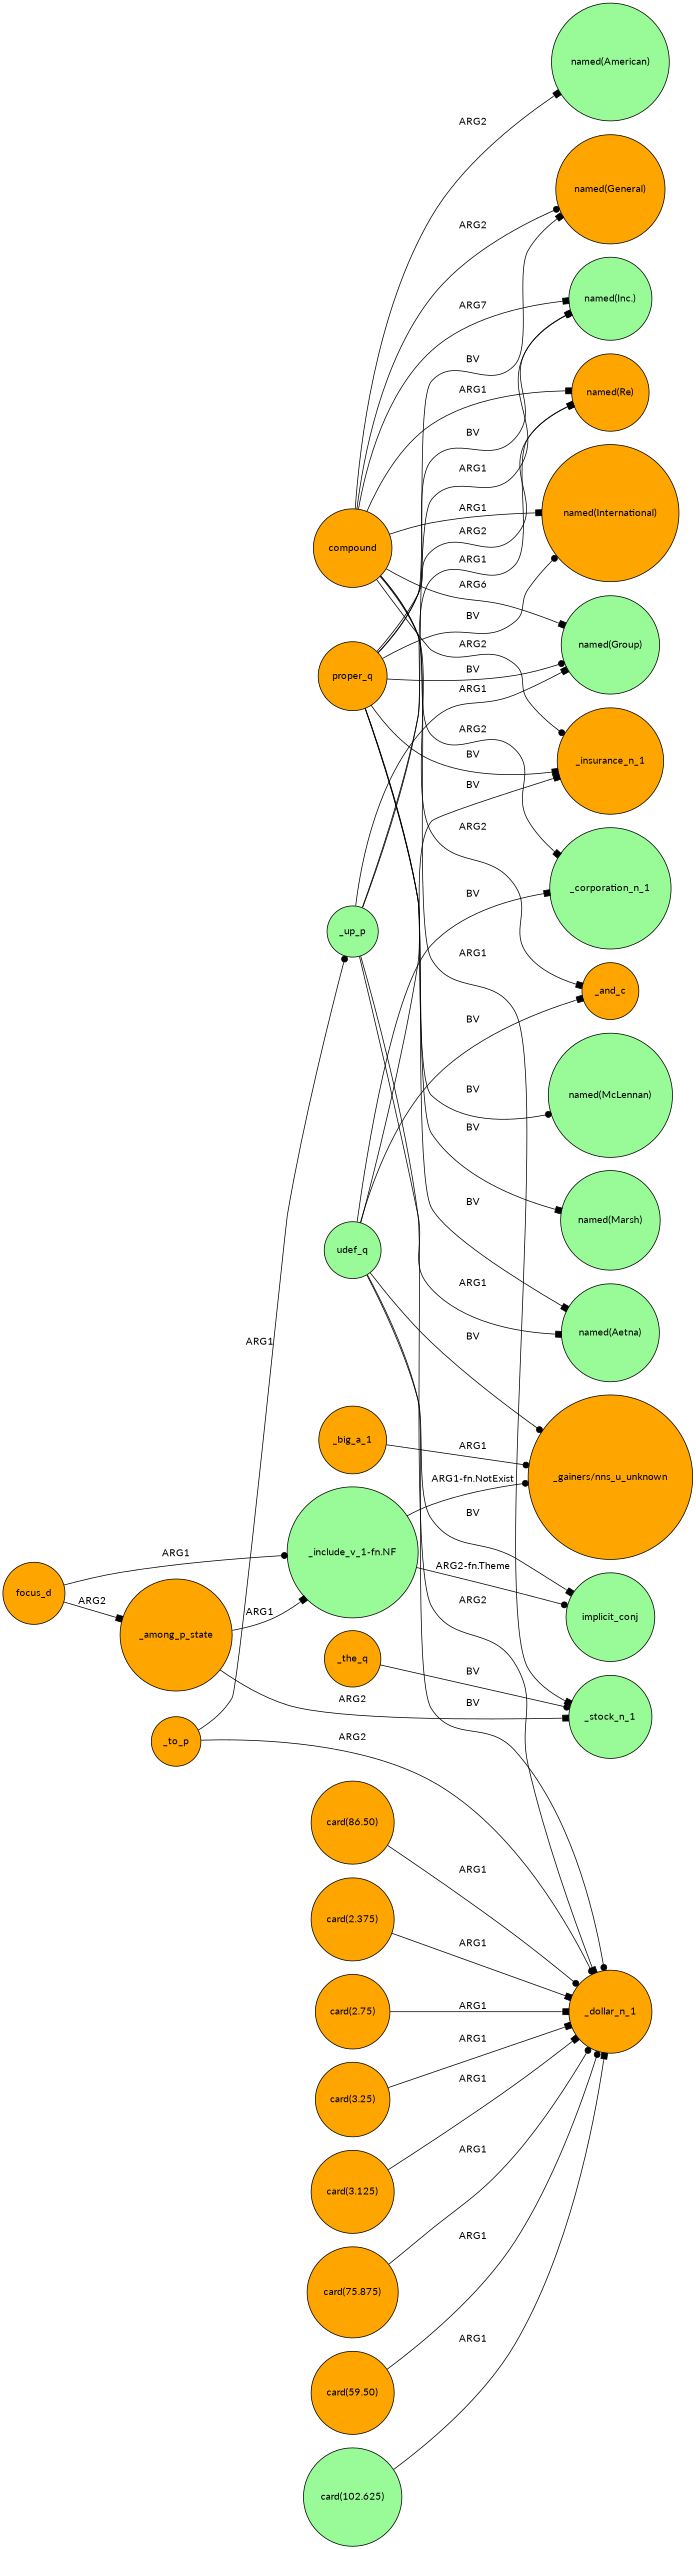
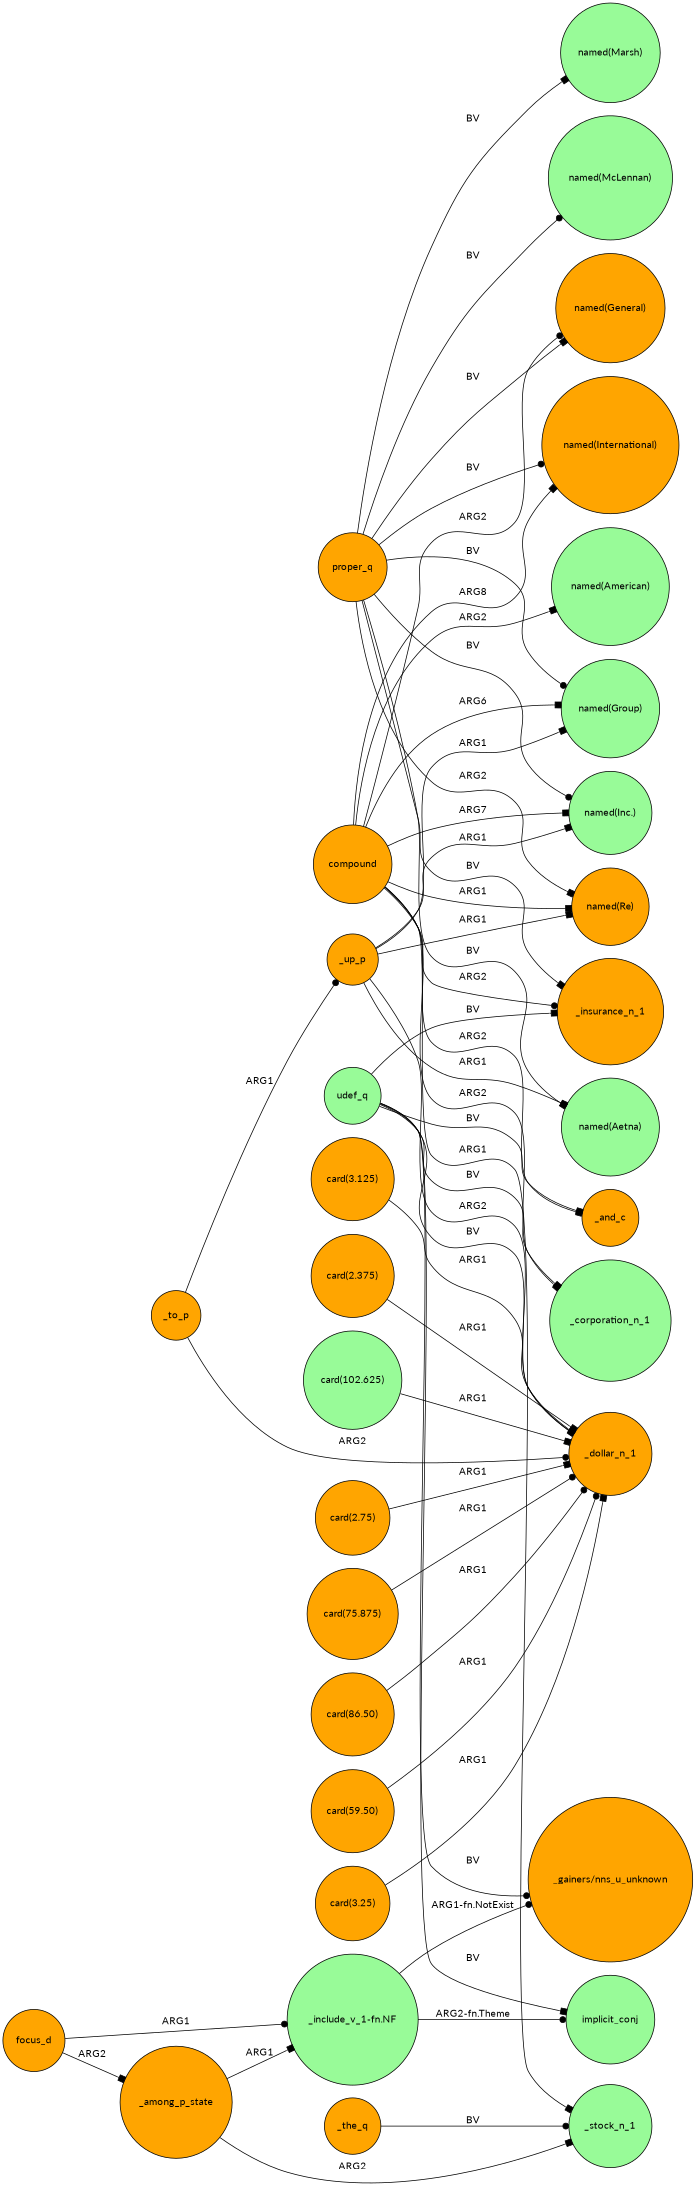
(473, 508) -> (473, 592)
(353, 932) -> (353, 960)
(353, 1440) -> none
